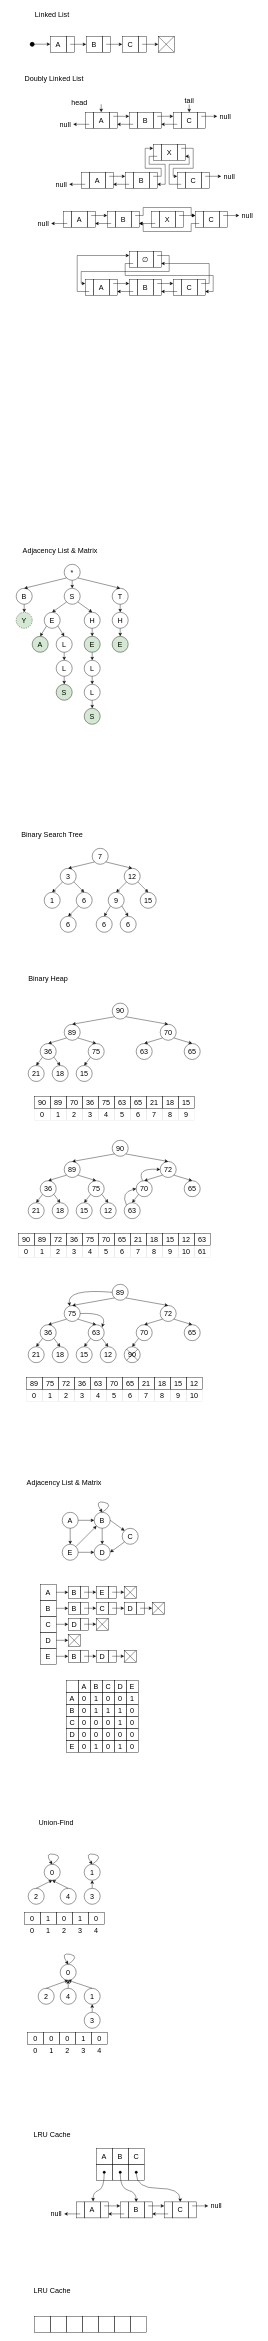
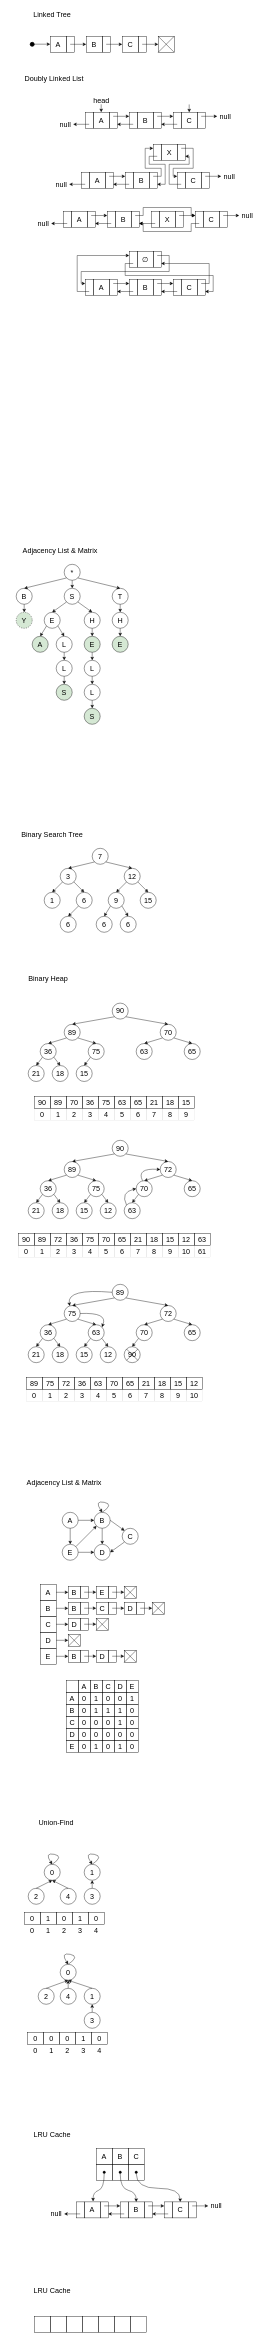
(52, 14) -> (52, 14)
(189, 100) -> none
(79, 102) -> (101, 100)
